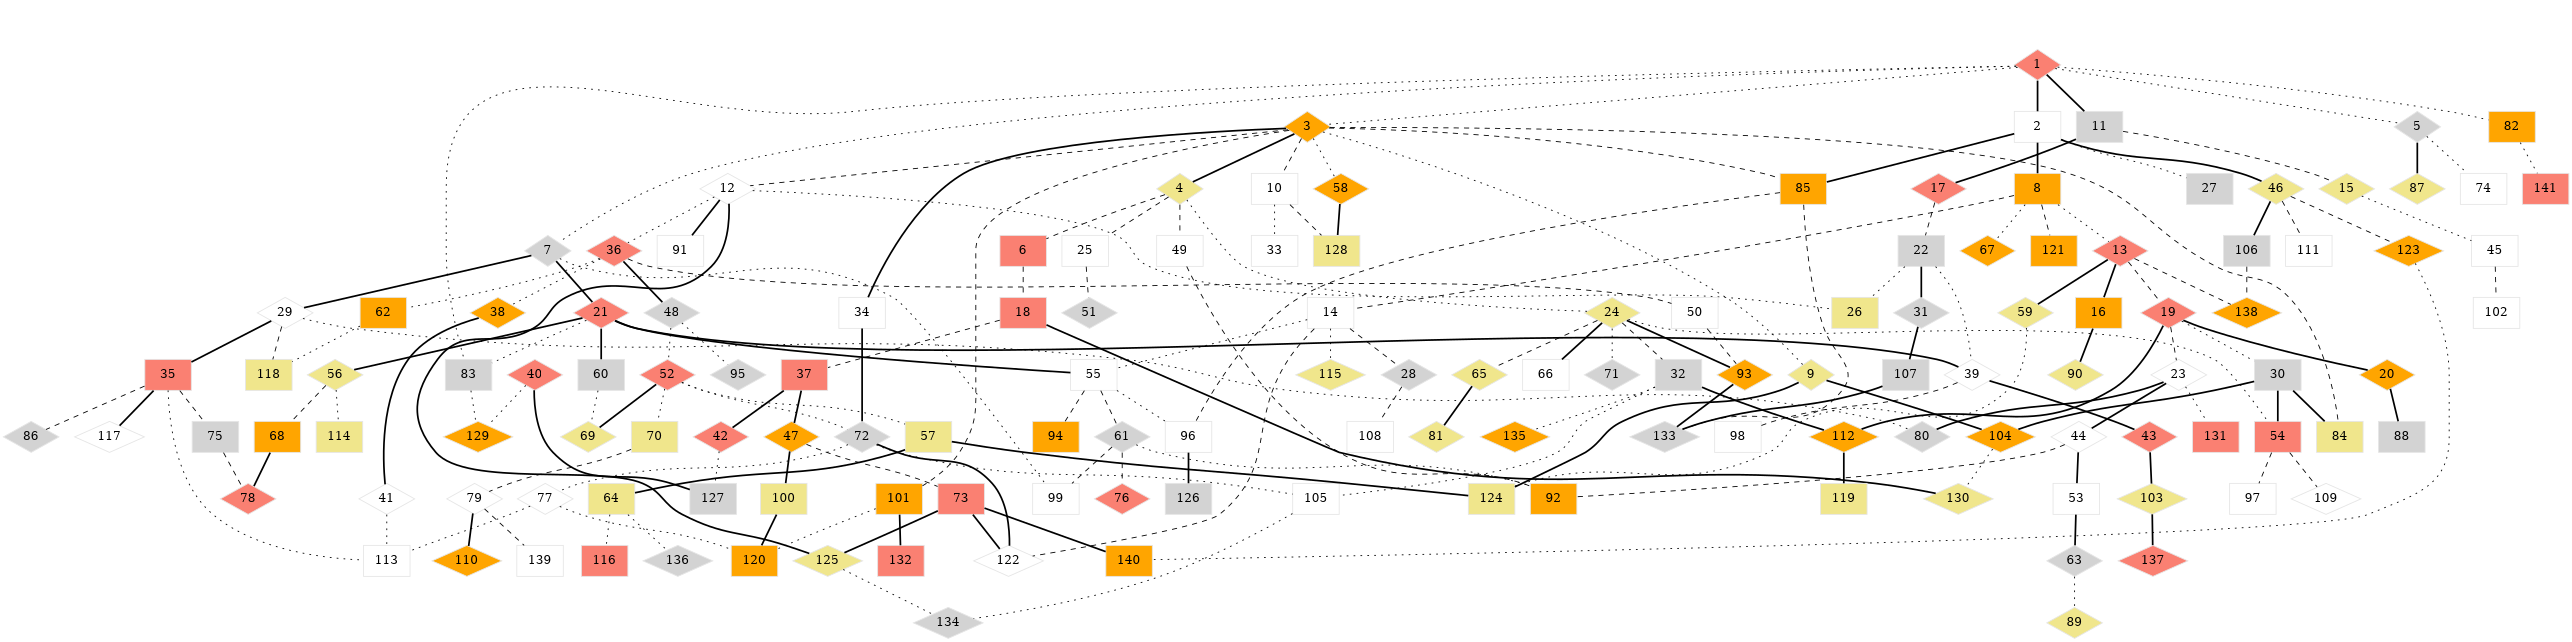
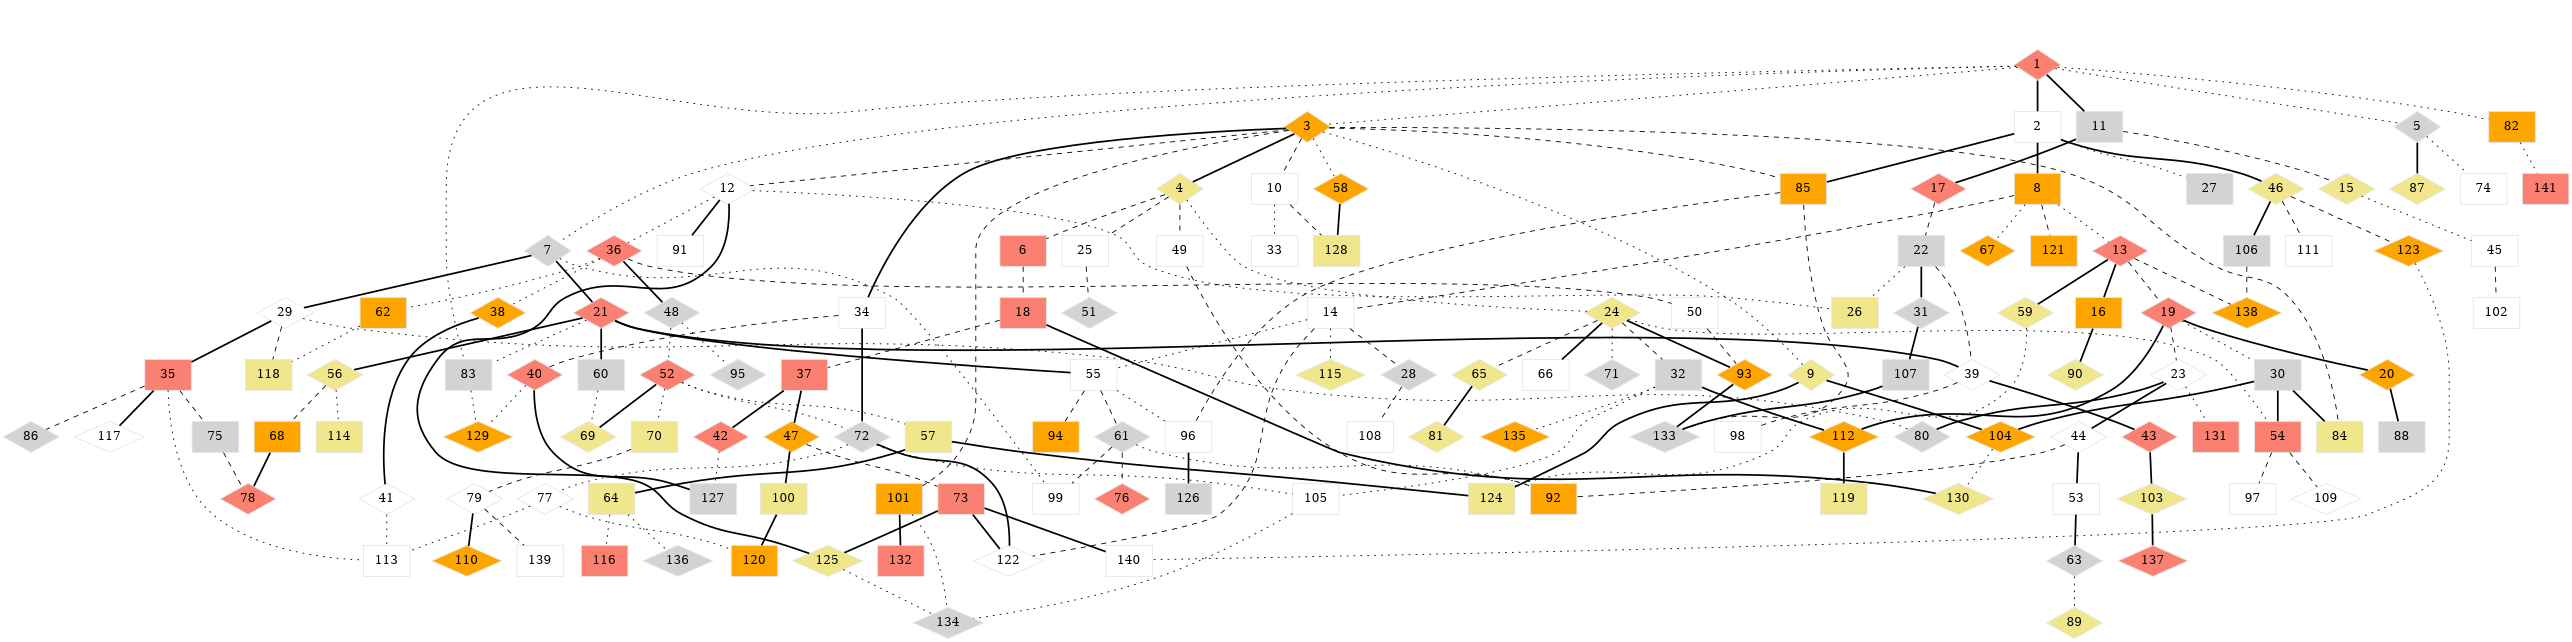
(1961, 310) -> (1961, 310)
none -> (707, 331)
(826, 528) -> (937, 558)
(1129, 561) -> (1129, 561)
